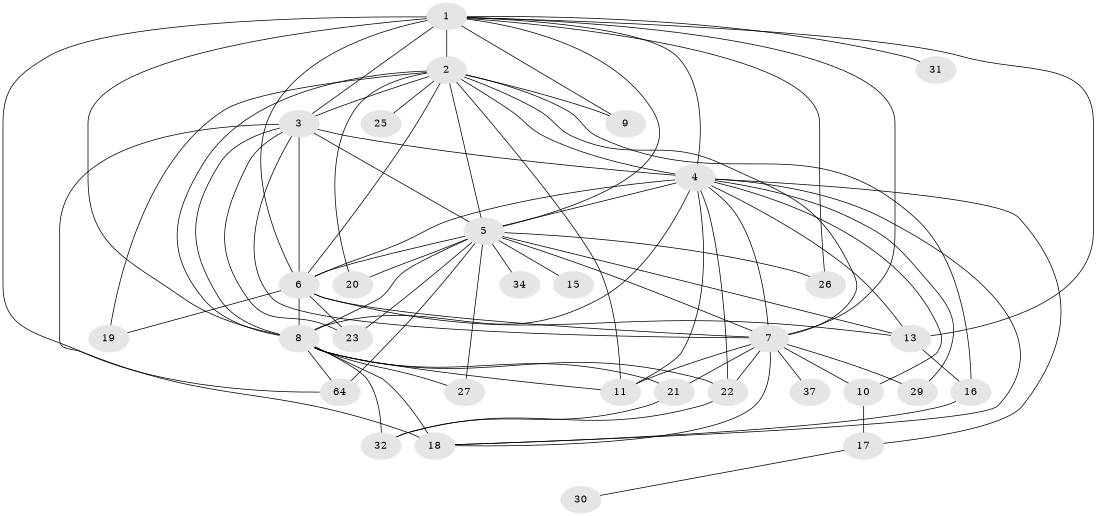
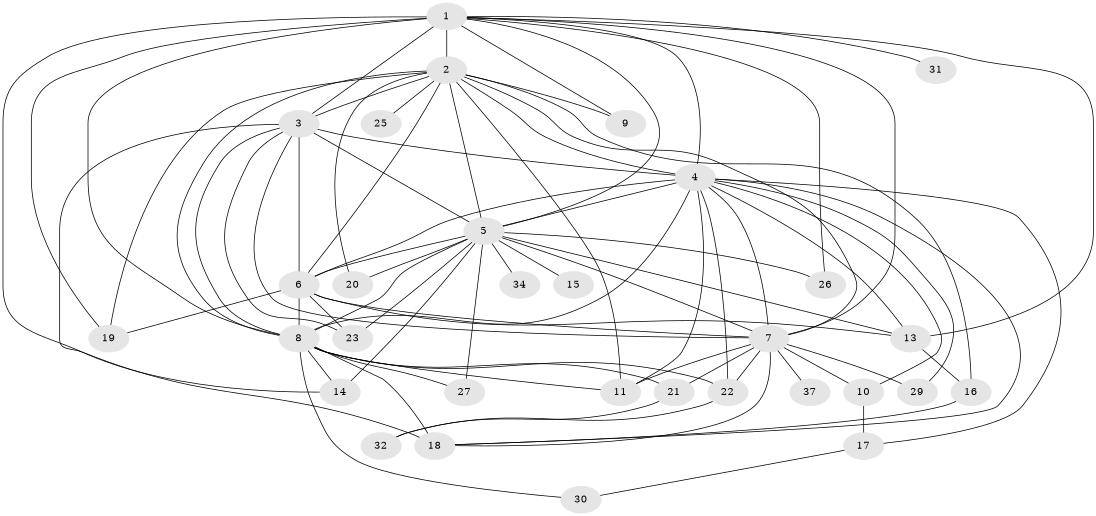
(272, 111) -> (105, 63)
(365, 377) -> (395, 474)
(340, 392) -> (340, 392)
